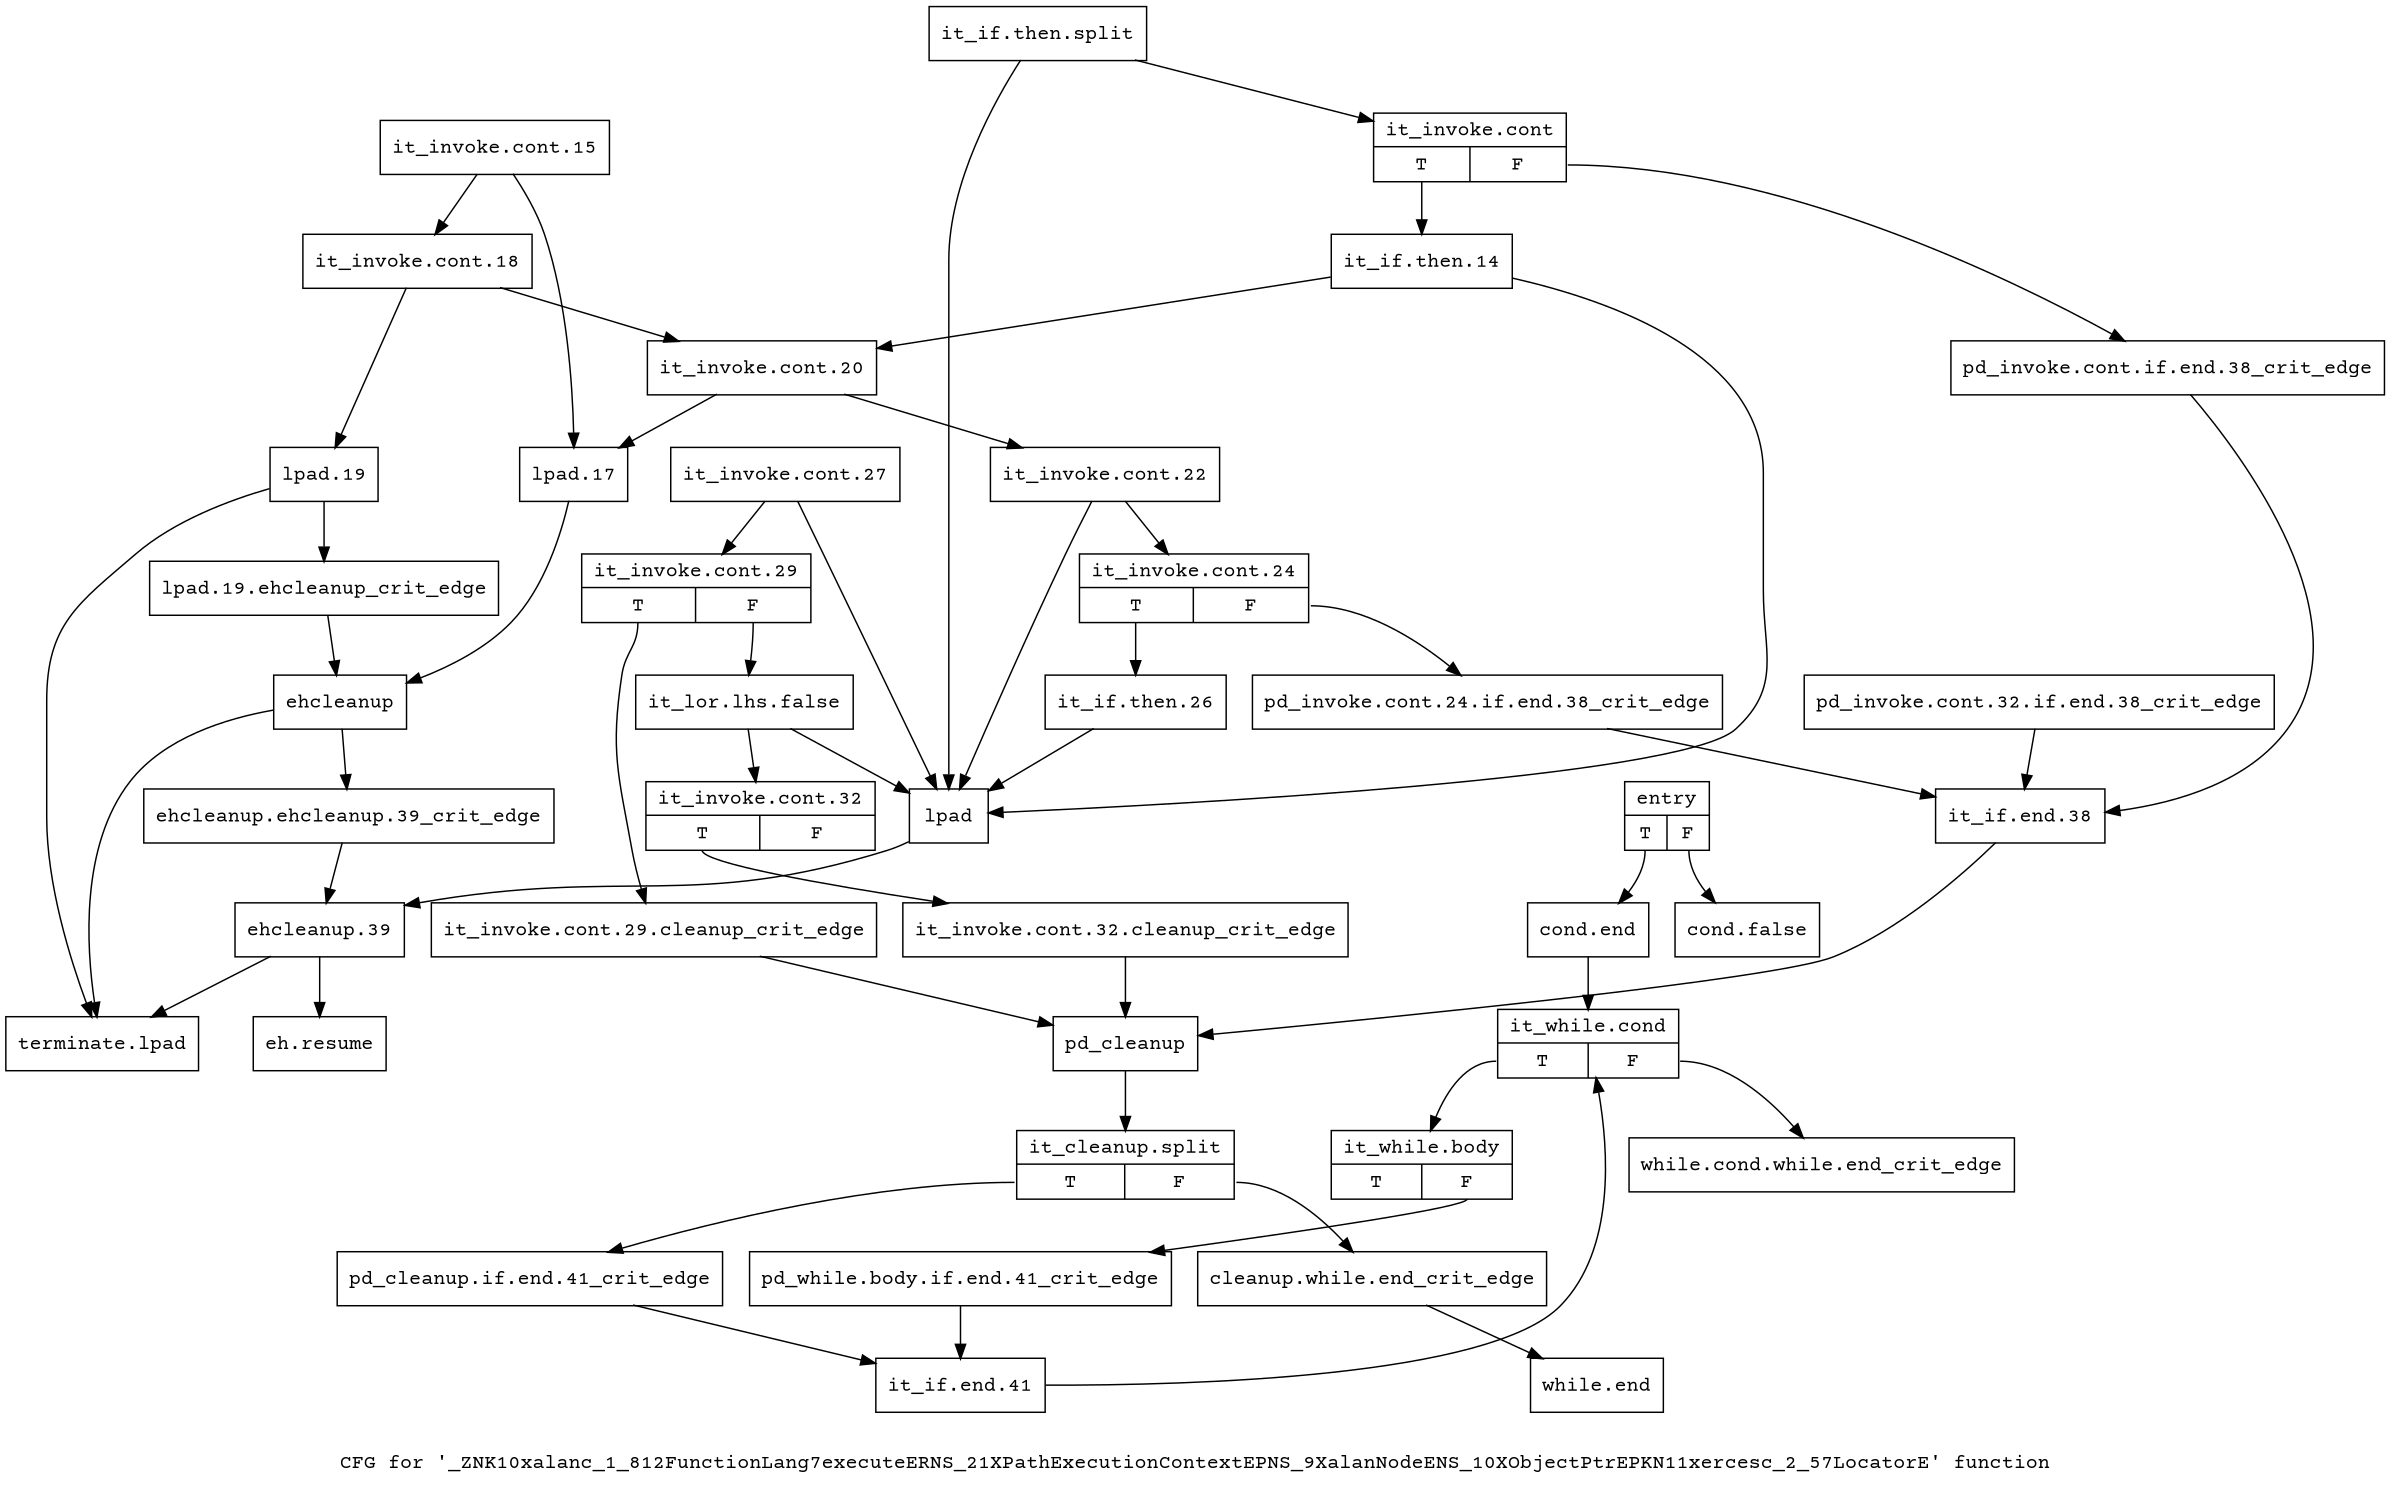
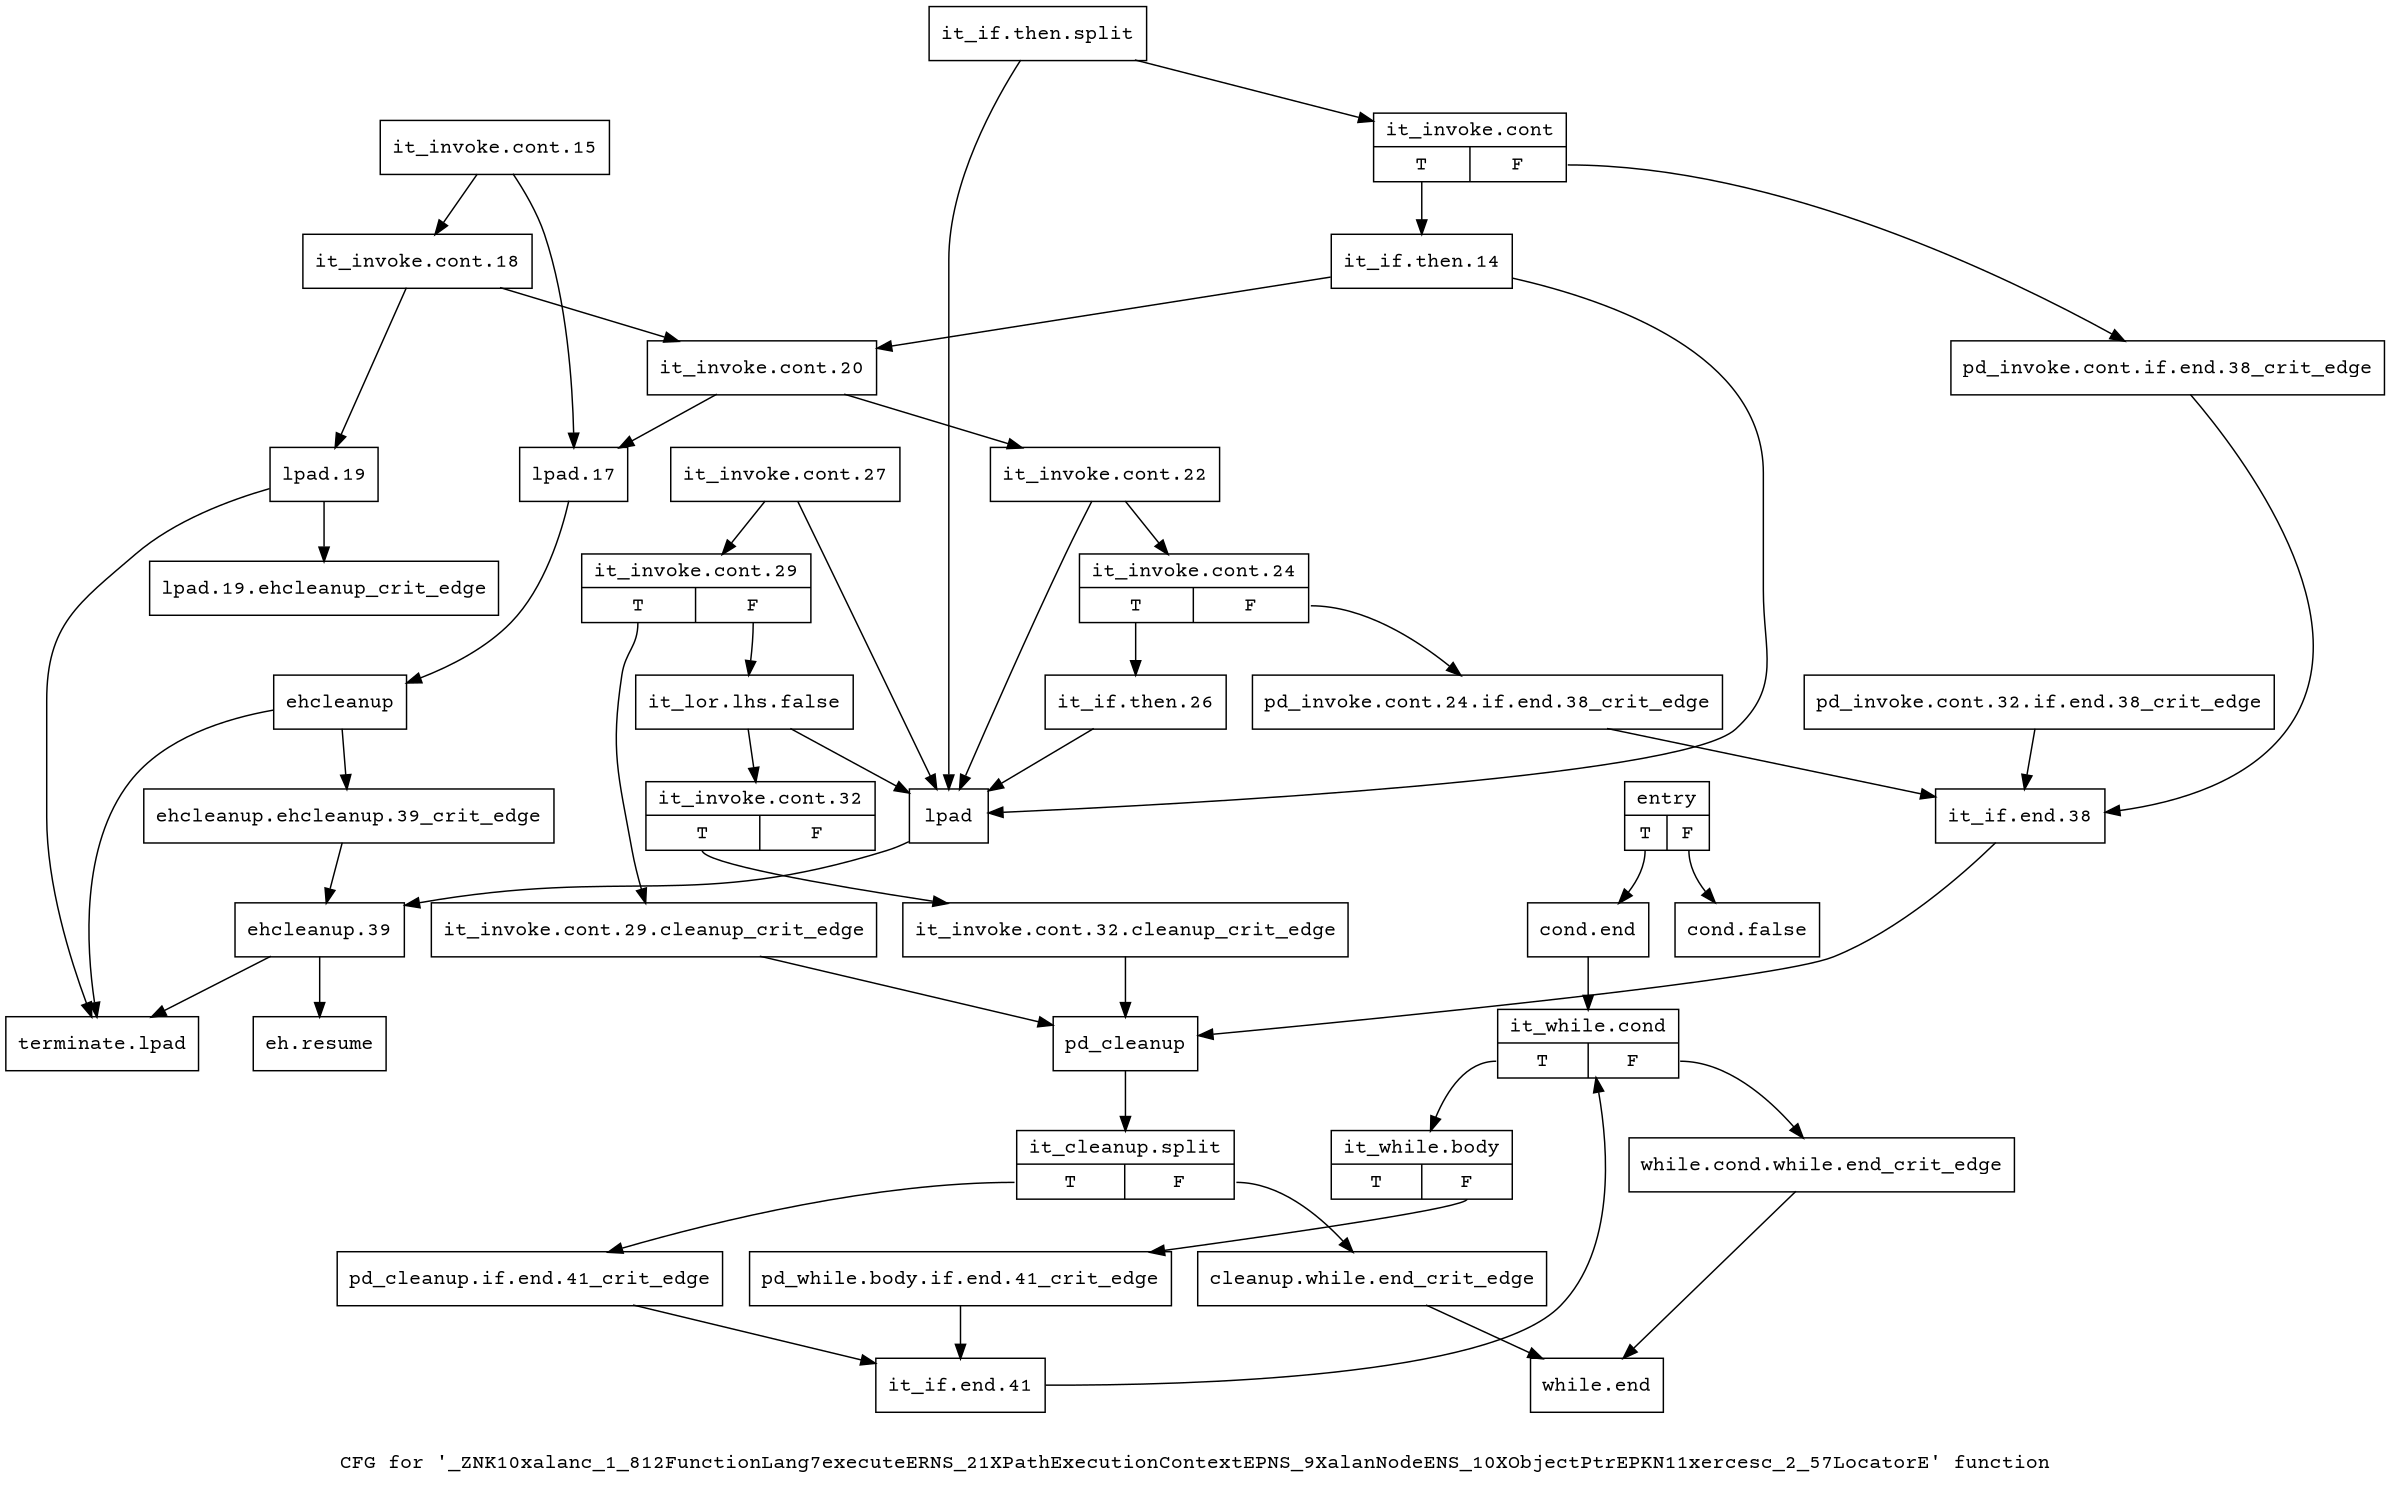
(331, 638) -> none
none -> (1715, 1270)
